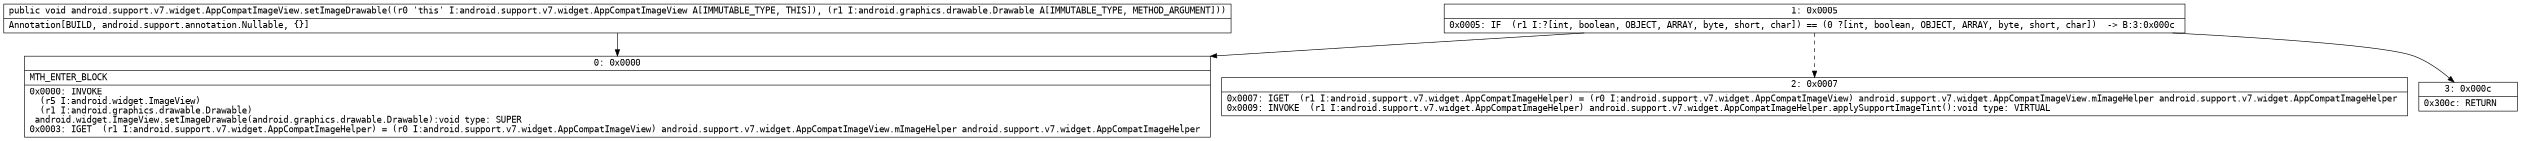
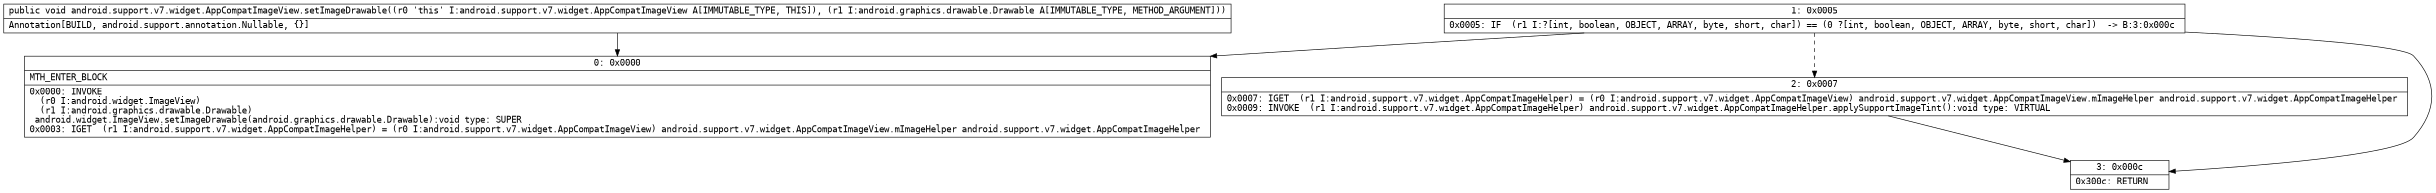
(115, 101) -> (115, 101)
none -> (1976, 138)
